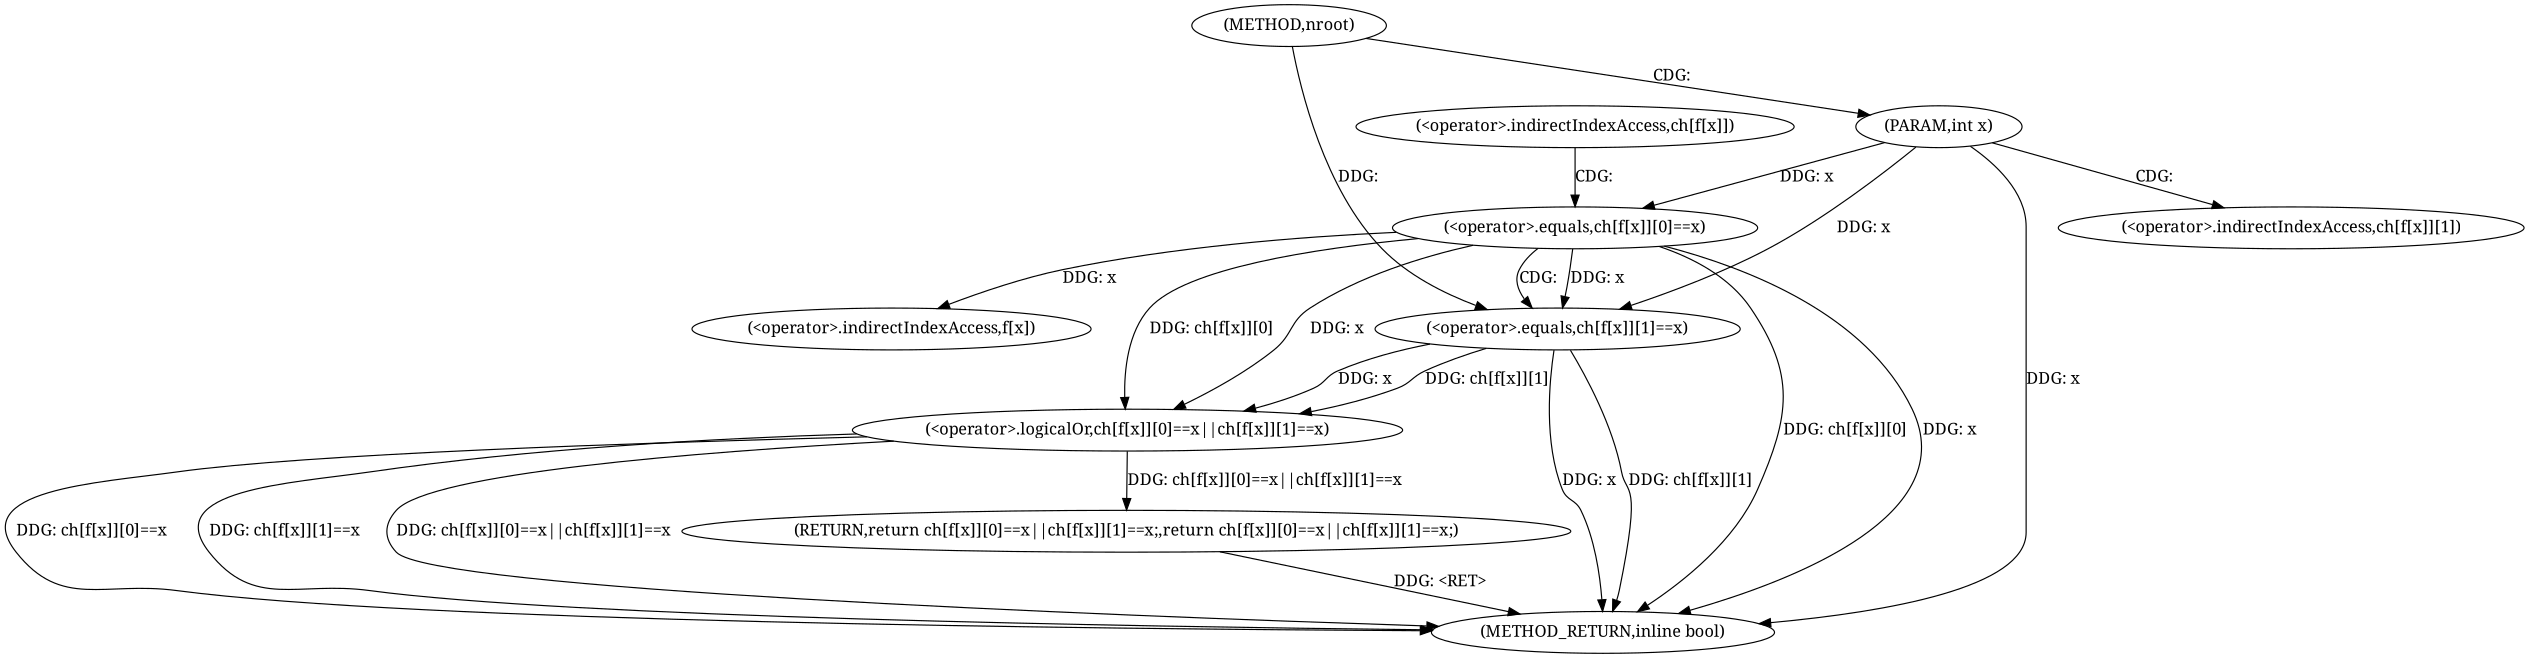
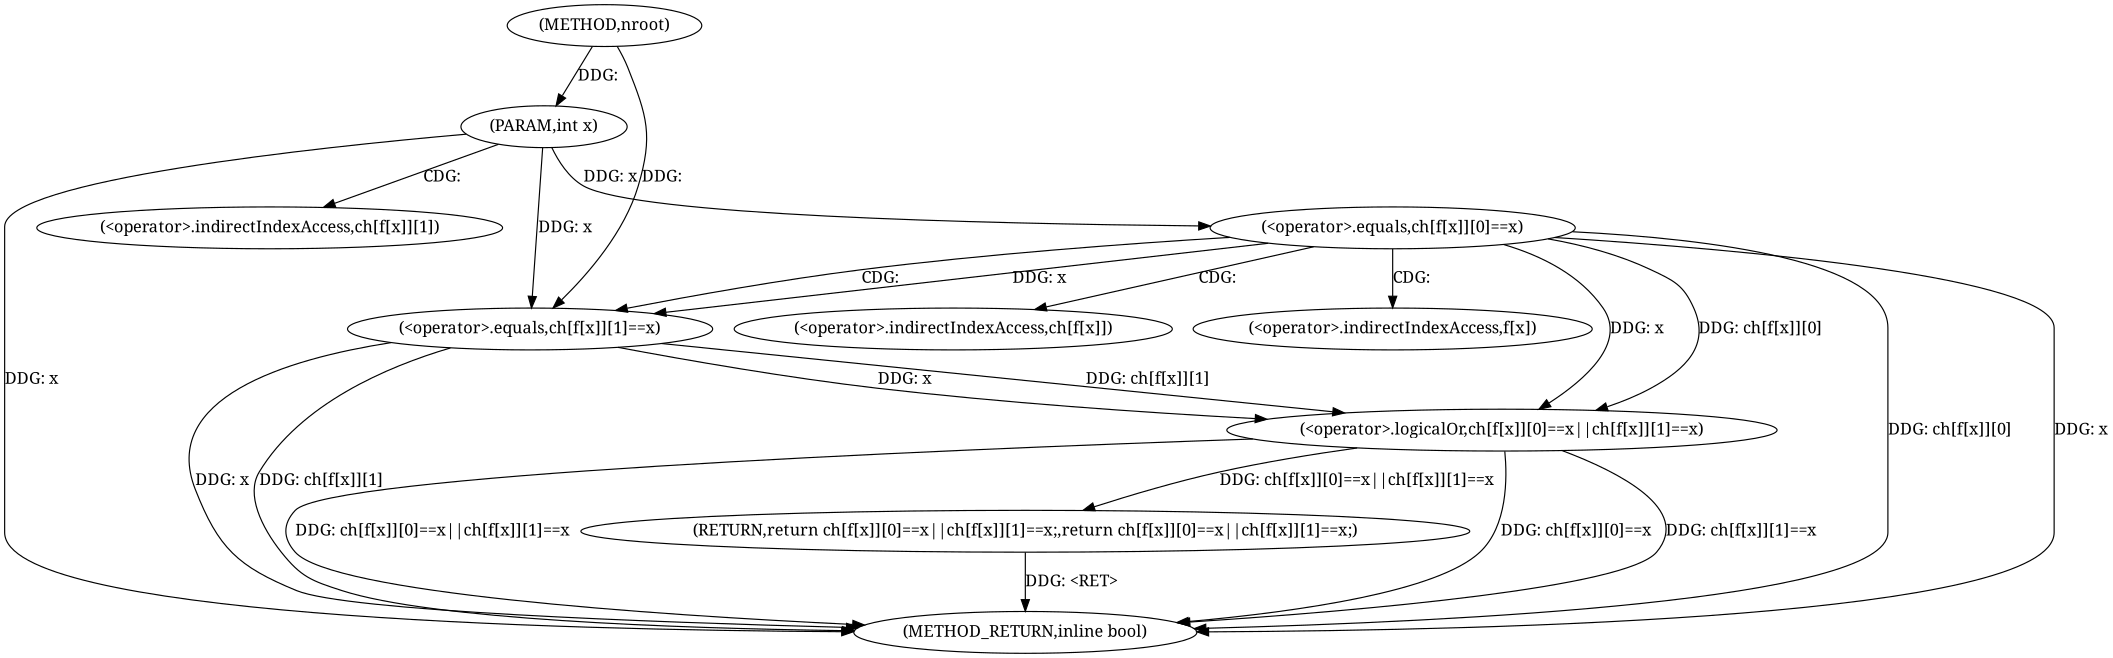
(1674, 76) -> (600, 76)
(1575, 171) -> (1180, 277)
(1090, 278) -> (1414, 278)
